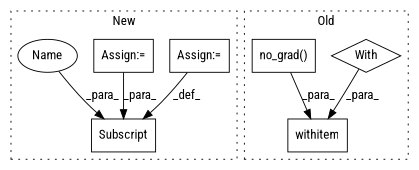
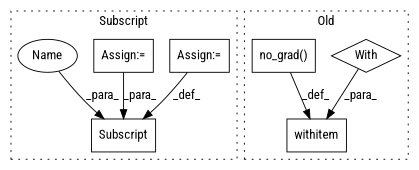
(124, 22) -> (124, 22)
(319, 96) -> (316, 96)
